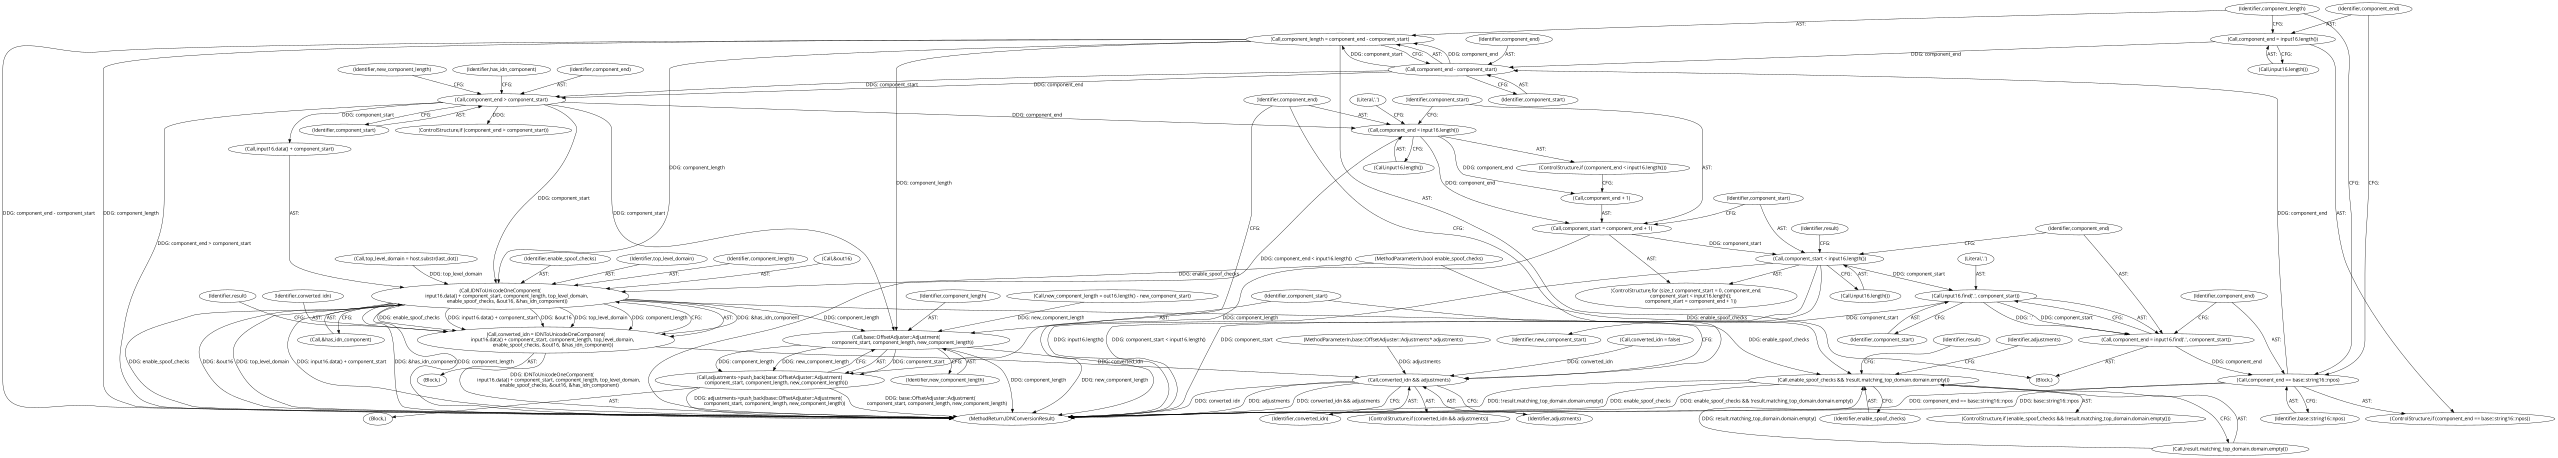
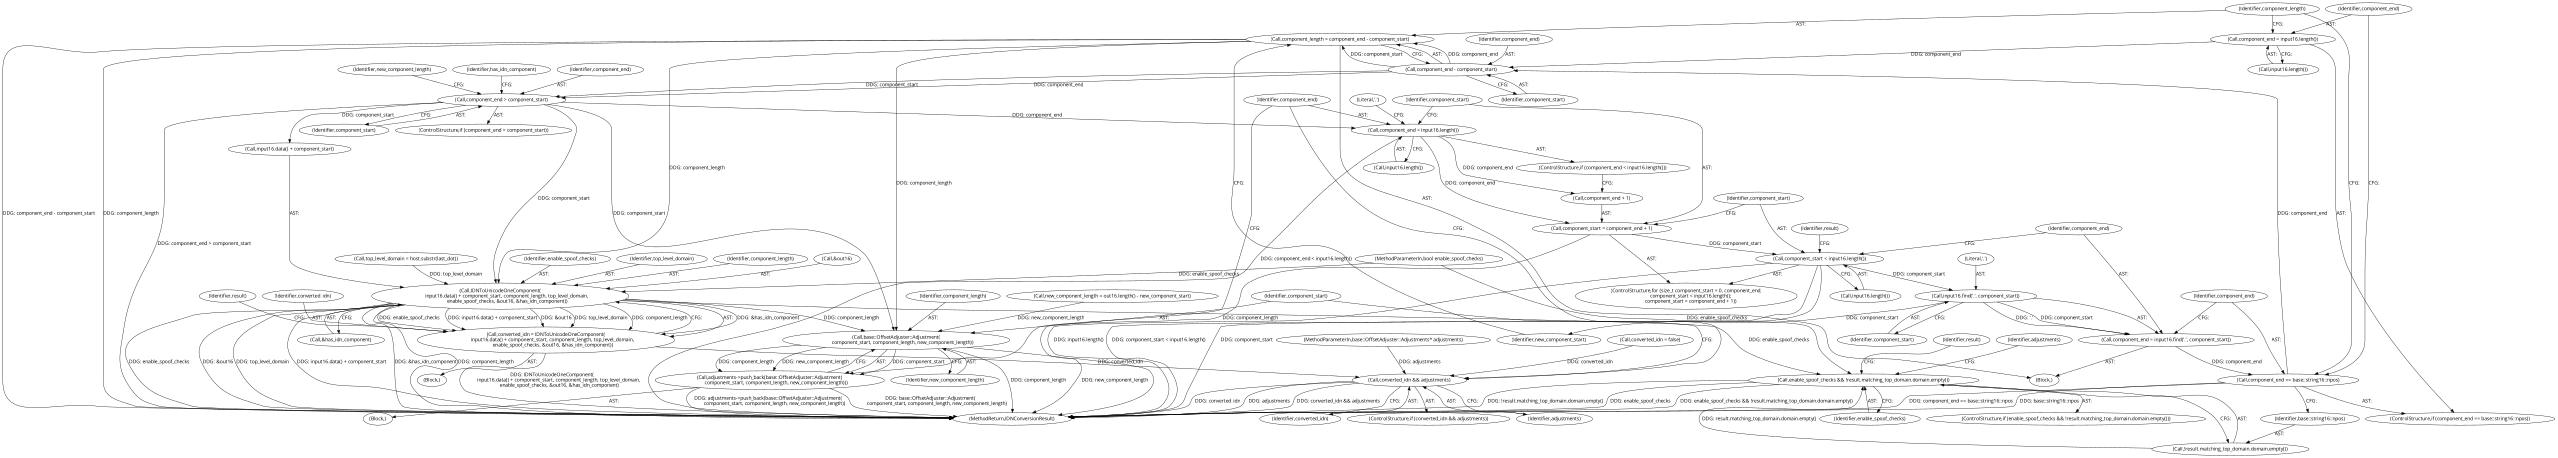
(500, 115) -> (500, 115)
none -> (1278, 248)
(2086, 313) -> none
(2287, 403) -> (2272, 433)
